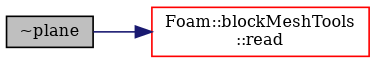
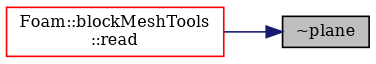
(114, 32) -> (245, 32)
